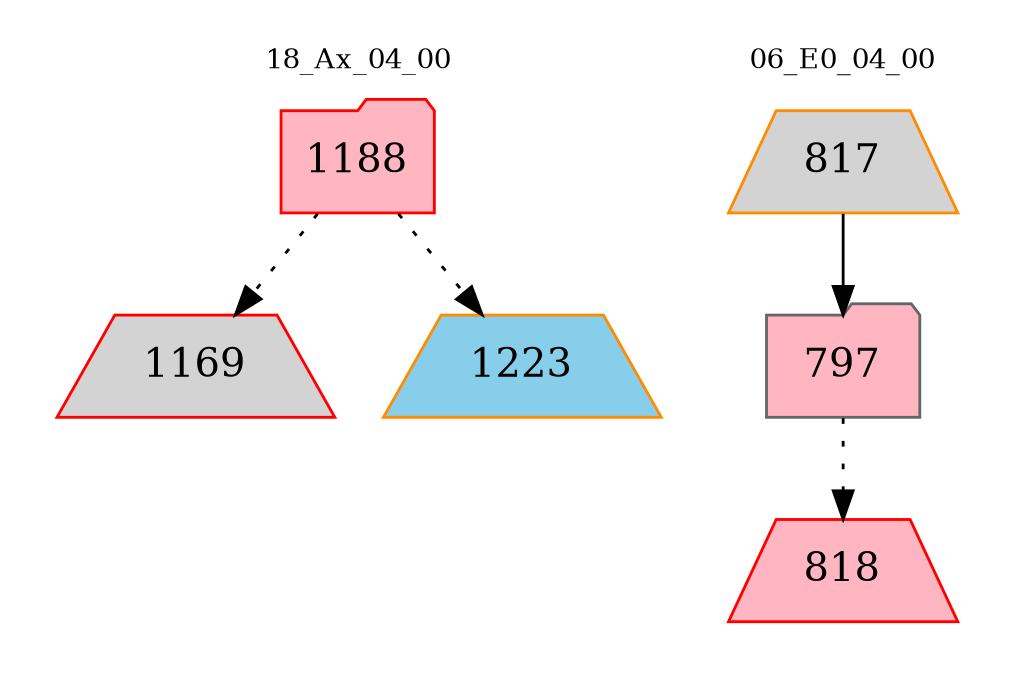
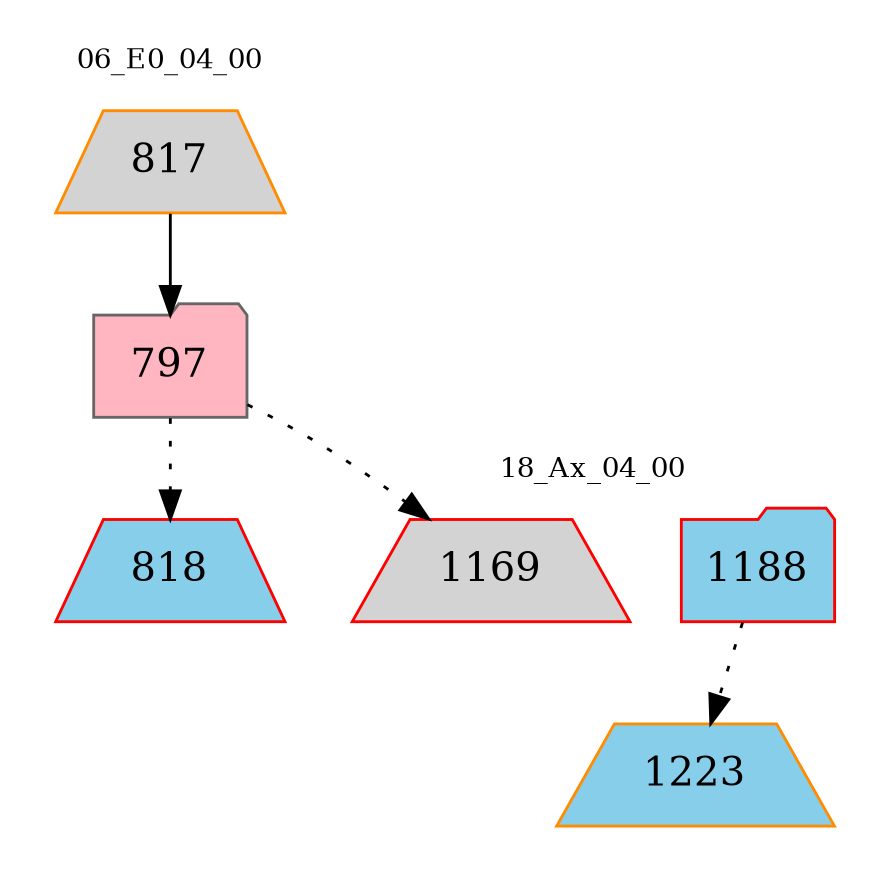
(358, 162) -> (758, 571)
(286, 253) -> (348, 462)
(843, 571) -> (170, 571)
